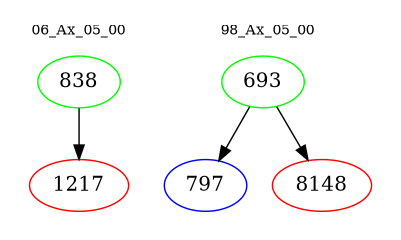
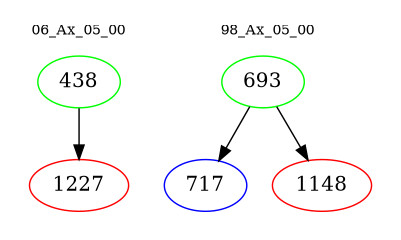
(79, 82) -> (79, 82)
(79, 185) -> (79, 185)
(206, 185) -> (206, 185)
(322, 185) -> (322, 185)
